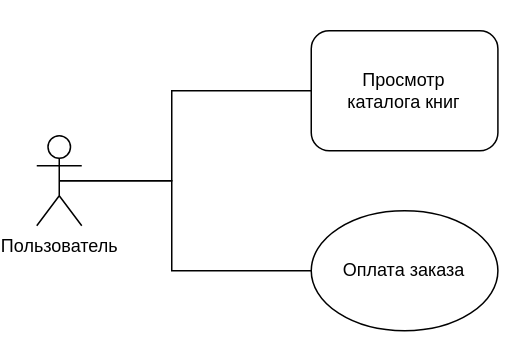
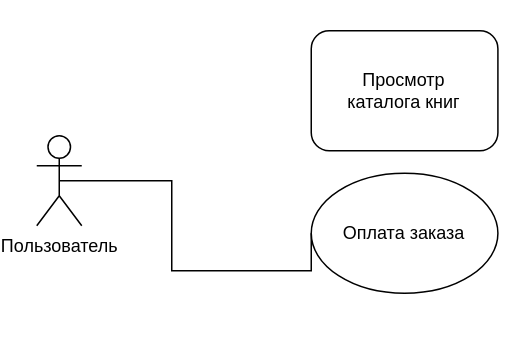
(197, 91) -> none
(405, 271) -> (405, 233)
